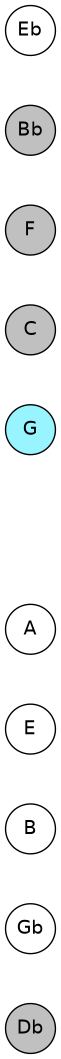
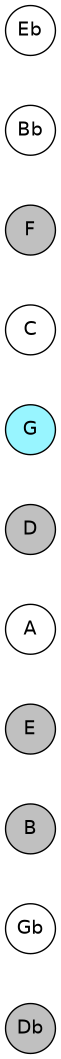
(30, 130) -> (30, 130)
(30, 330) -> (30, 330)
none -> (30, 529)
(30, 729) -> (30, 729)
(30, 829) -> (30, 829)
